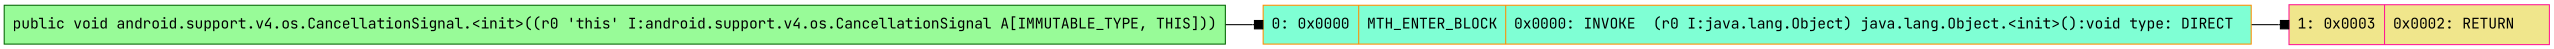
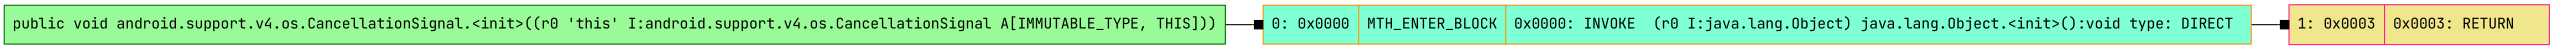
(2467, 24) -> (2467, 24)
